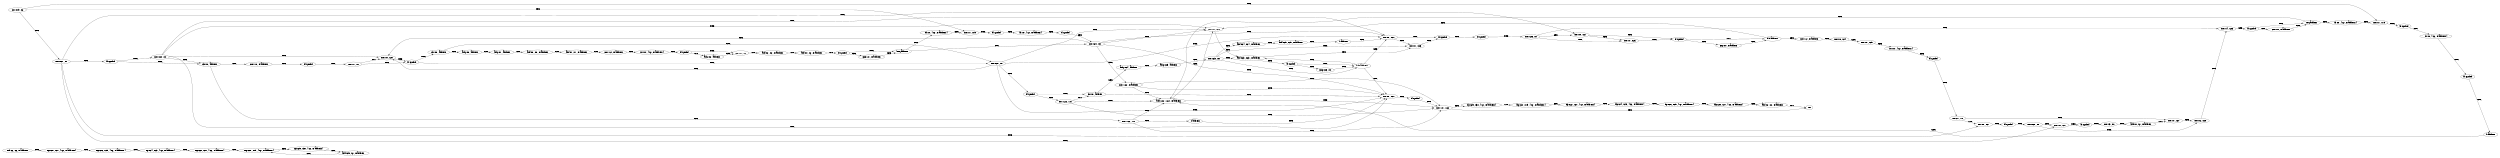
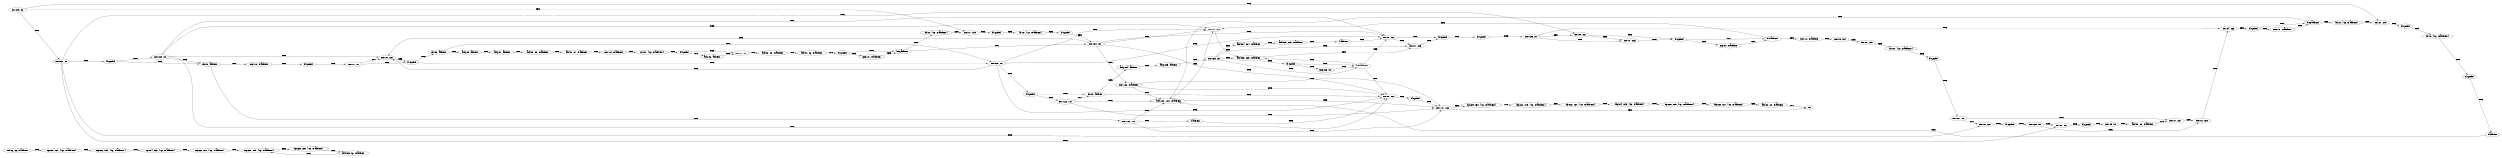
(1958, 118) -> (1958, 118)
